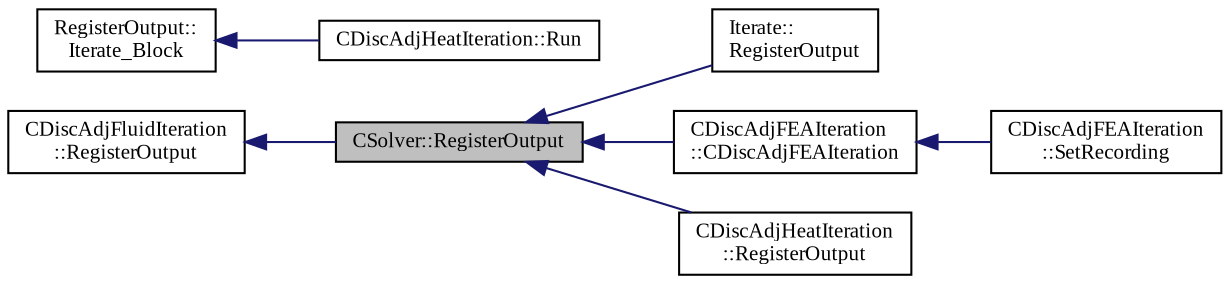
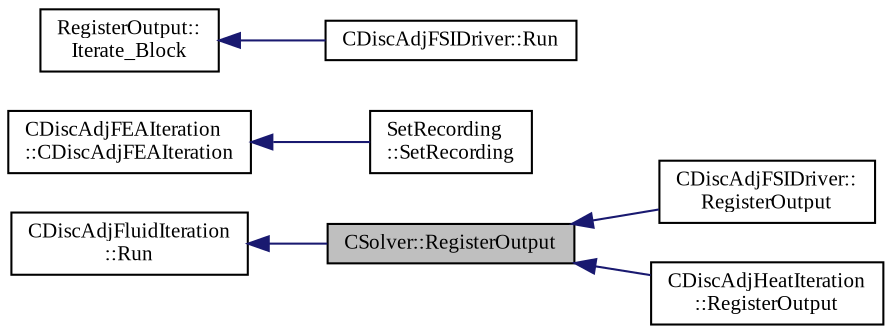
(459, 40) -> (451, 40)
(795, 40) -> (767, 192)
(126, 142) -> (130, 244)
(639, 142) -> none
(1106, 142) -> (451, 142)
